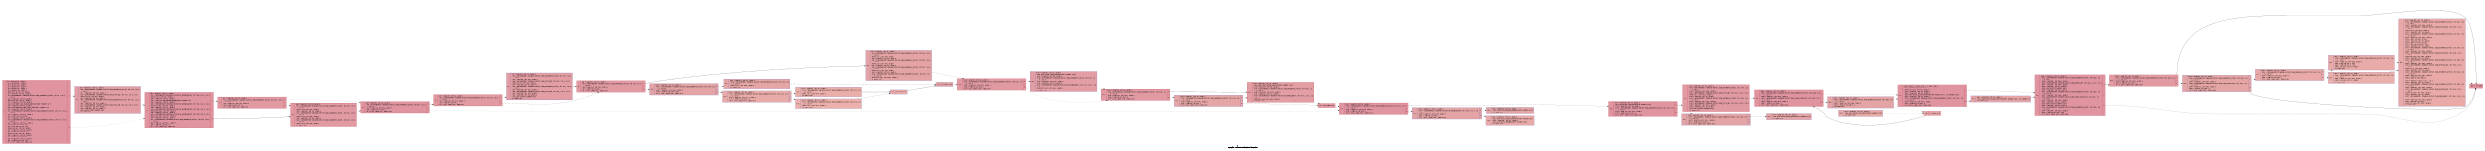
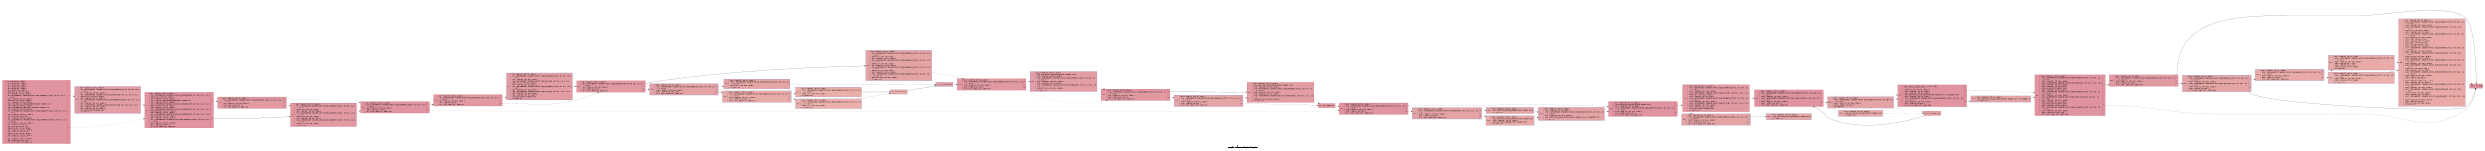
none -> (1571, 114)
